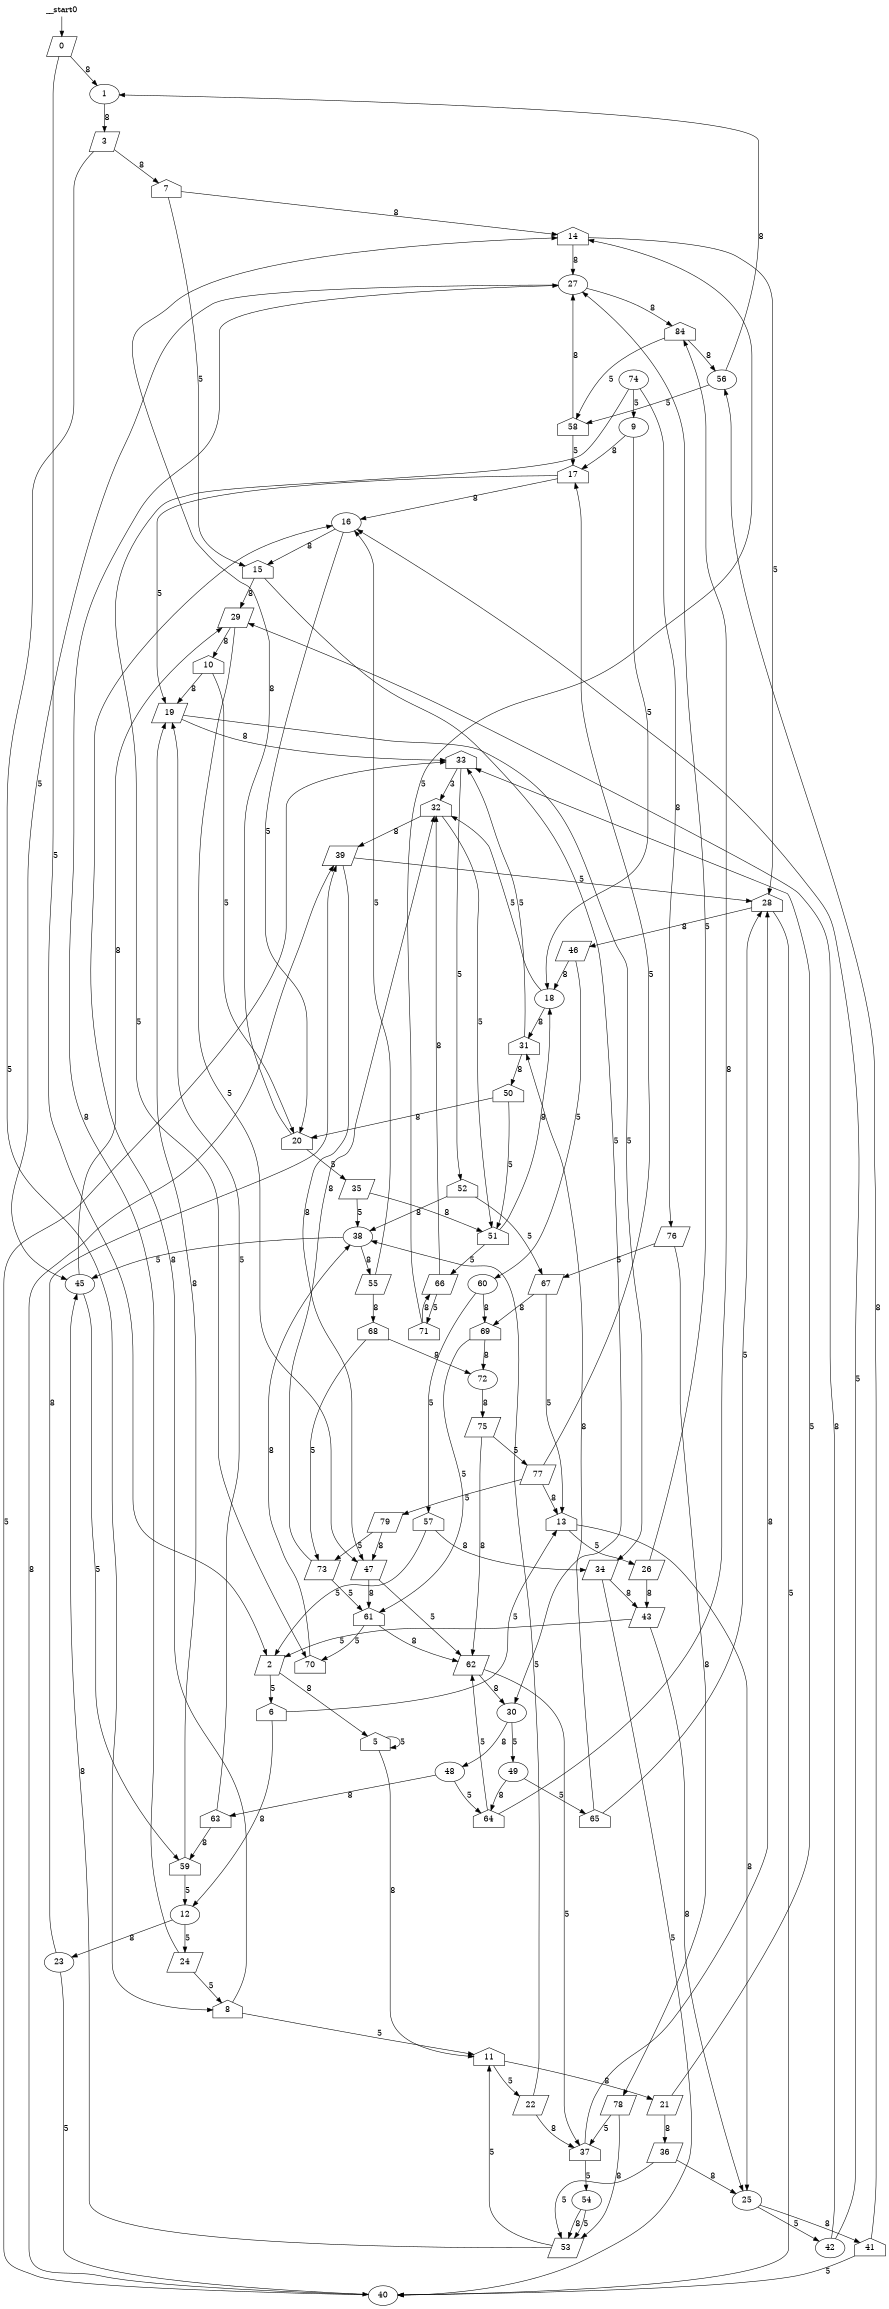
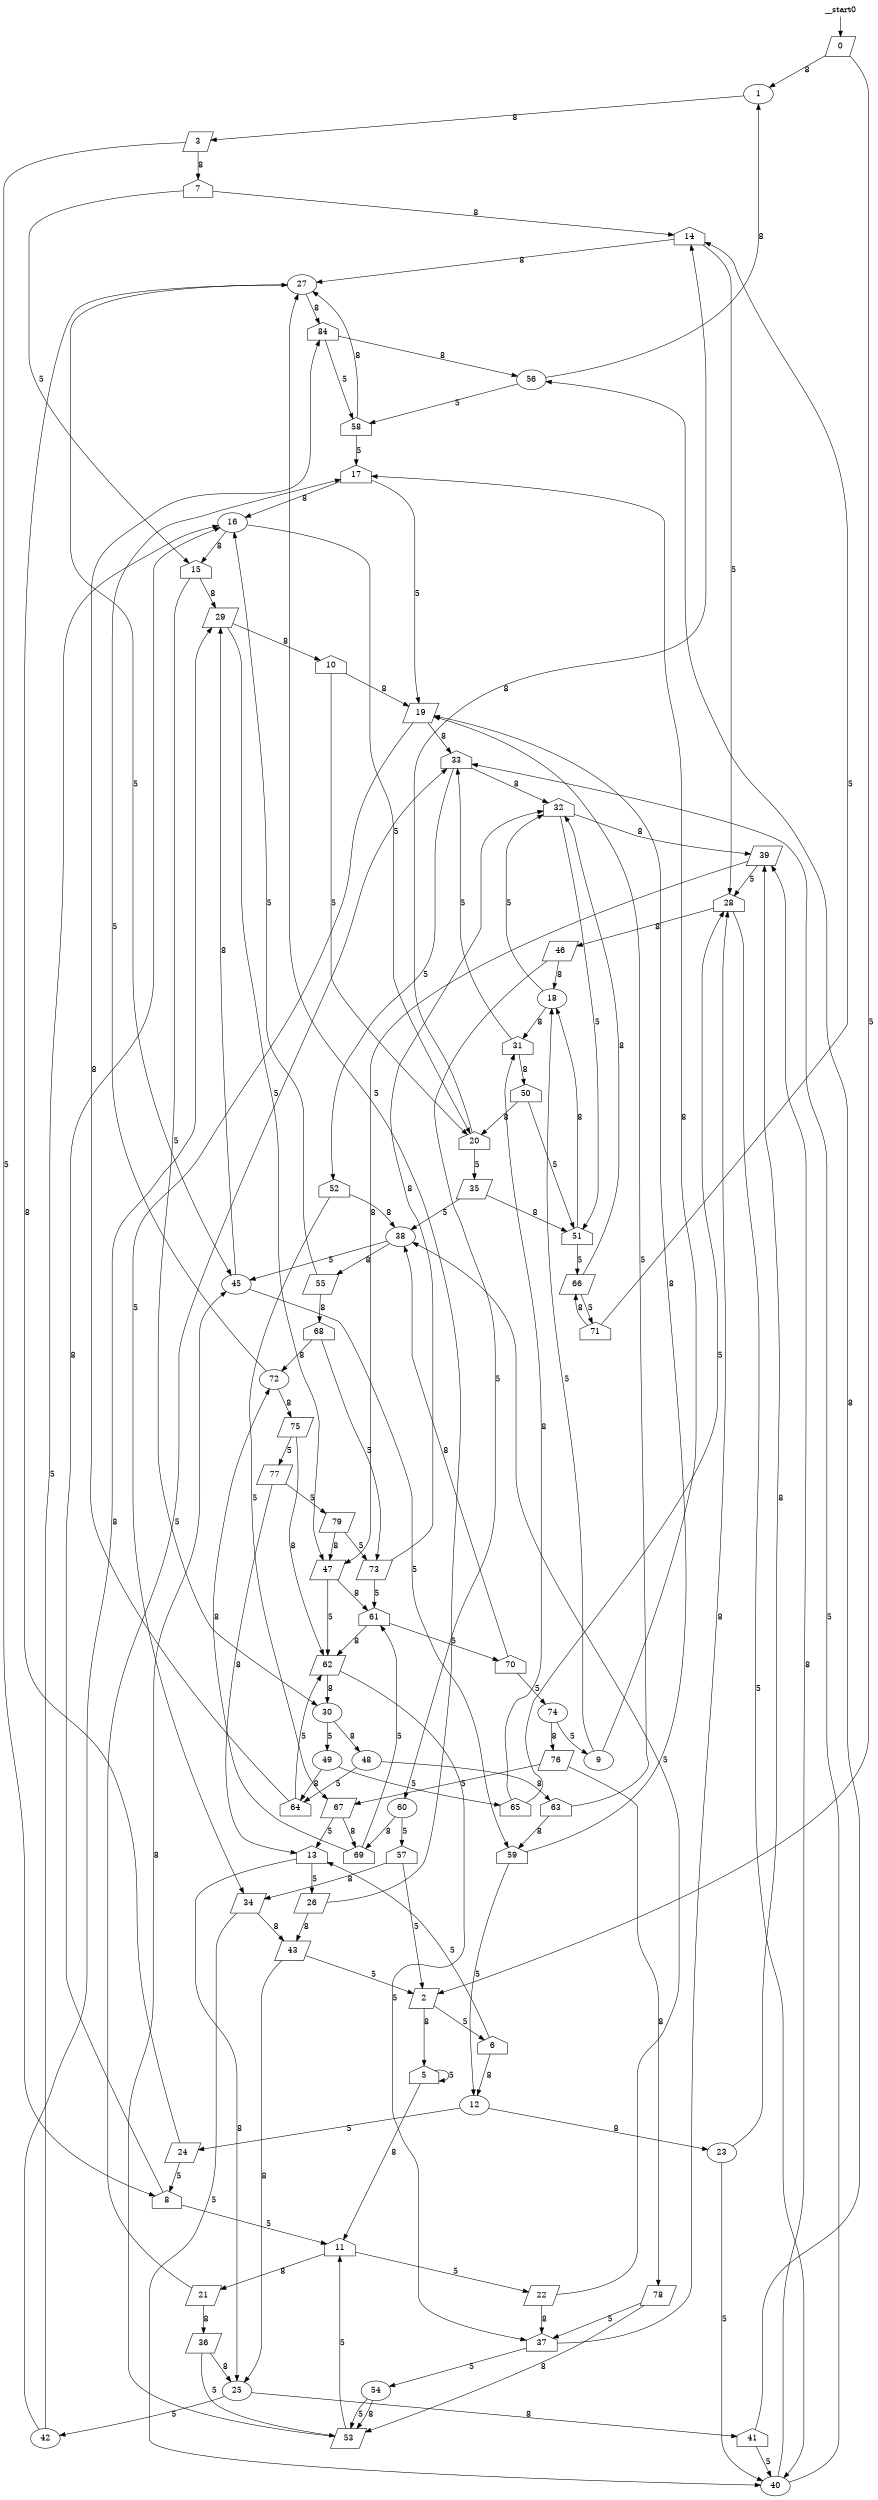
(453, 784) -> (517, 784)
(136, 842) -> (529, 1686)
(648, 983) -> (112, 874)
